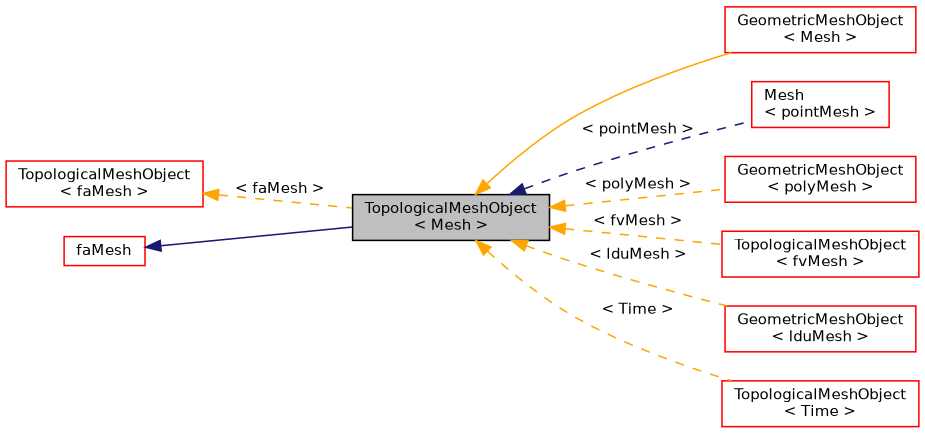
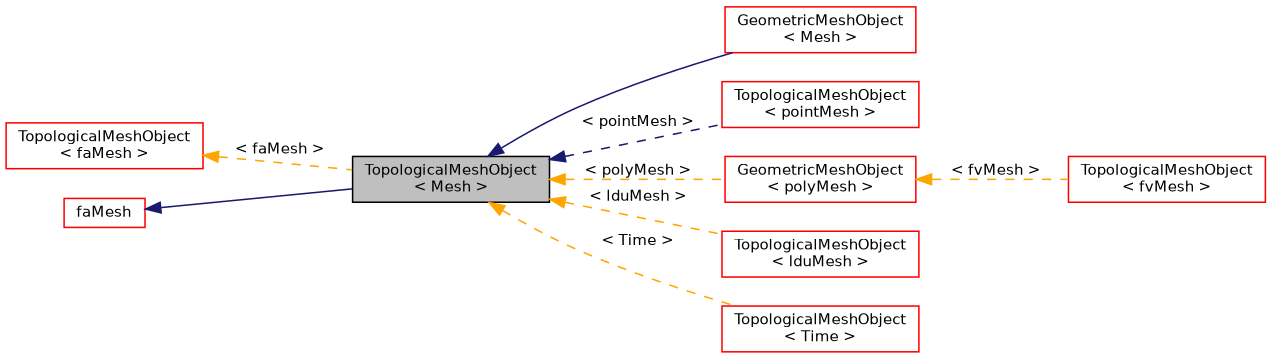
(601, 103) -> (614, 92)
(820, 105) -> (820, 105)
(643, 237) -> (1000, 179)
(820, 329) -> (820, 254)
